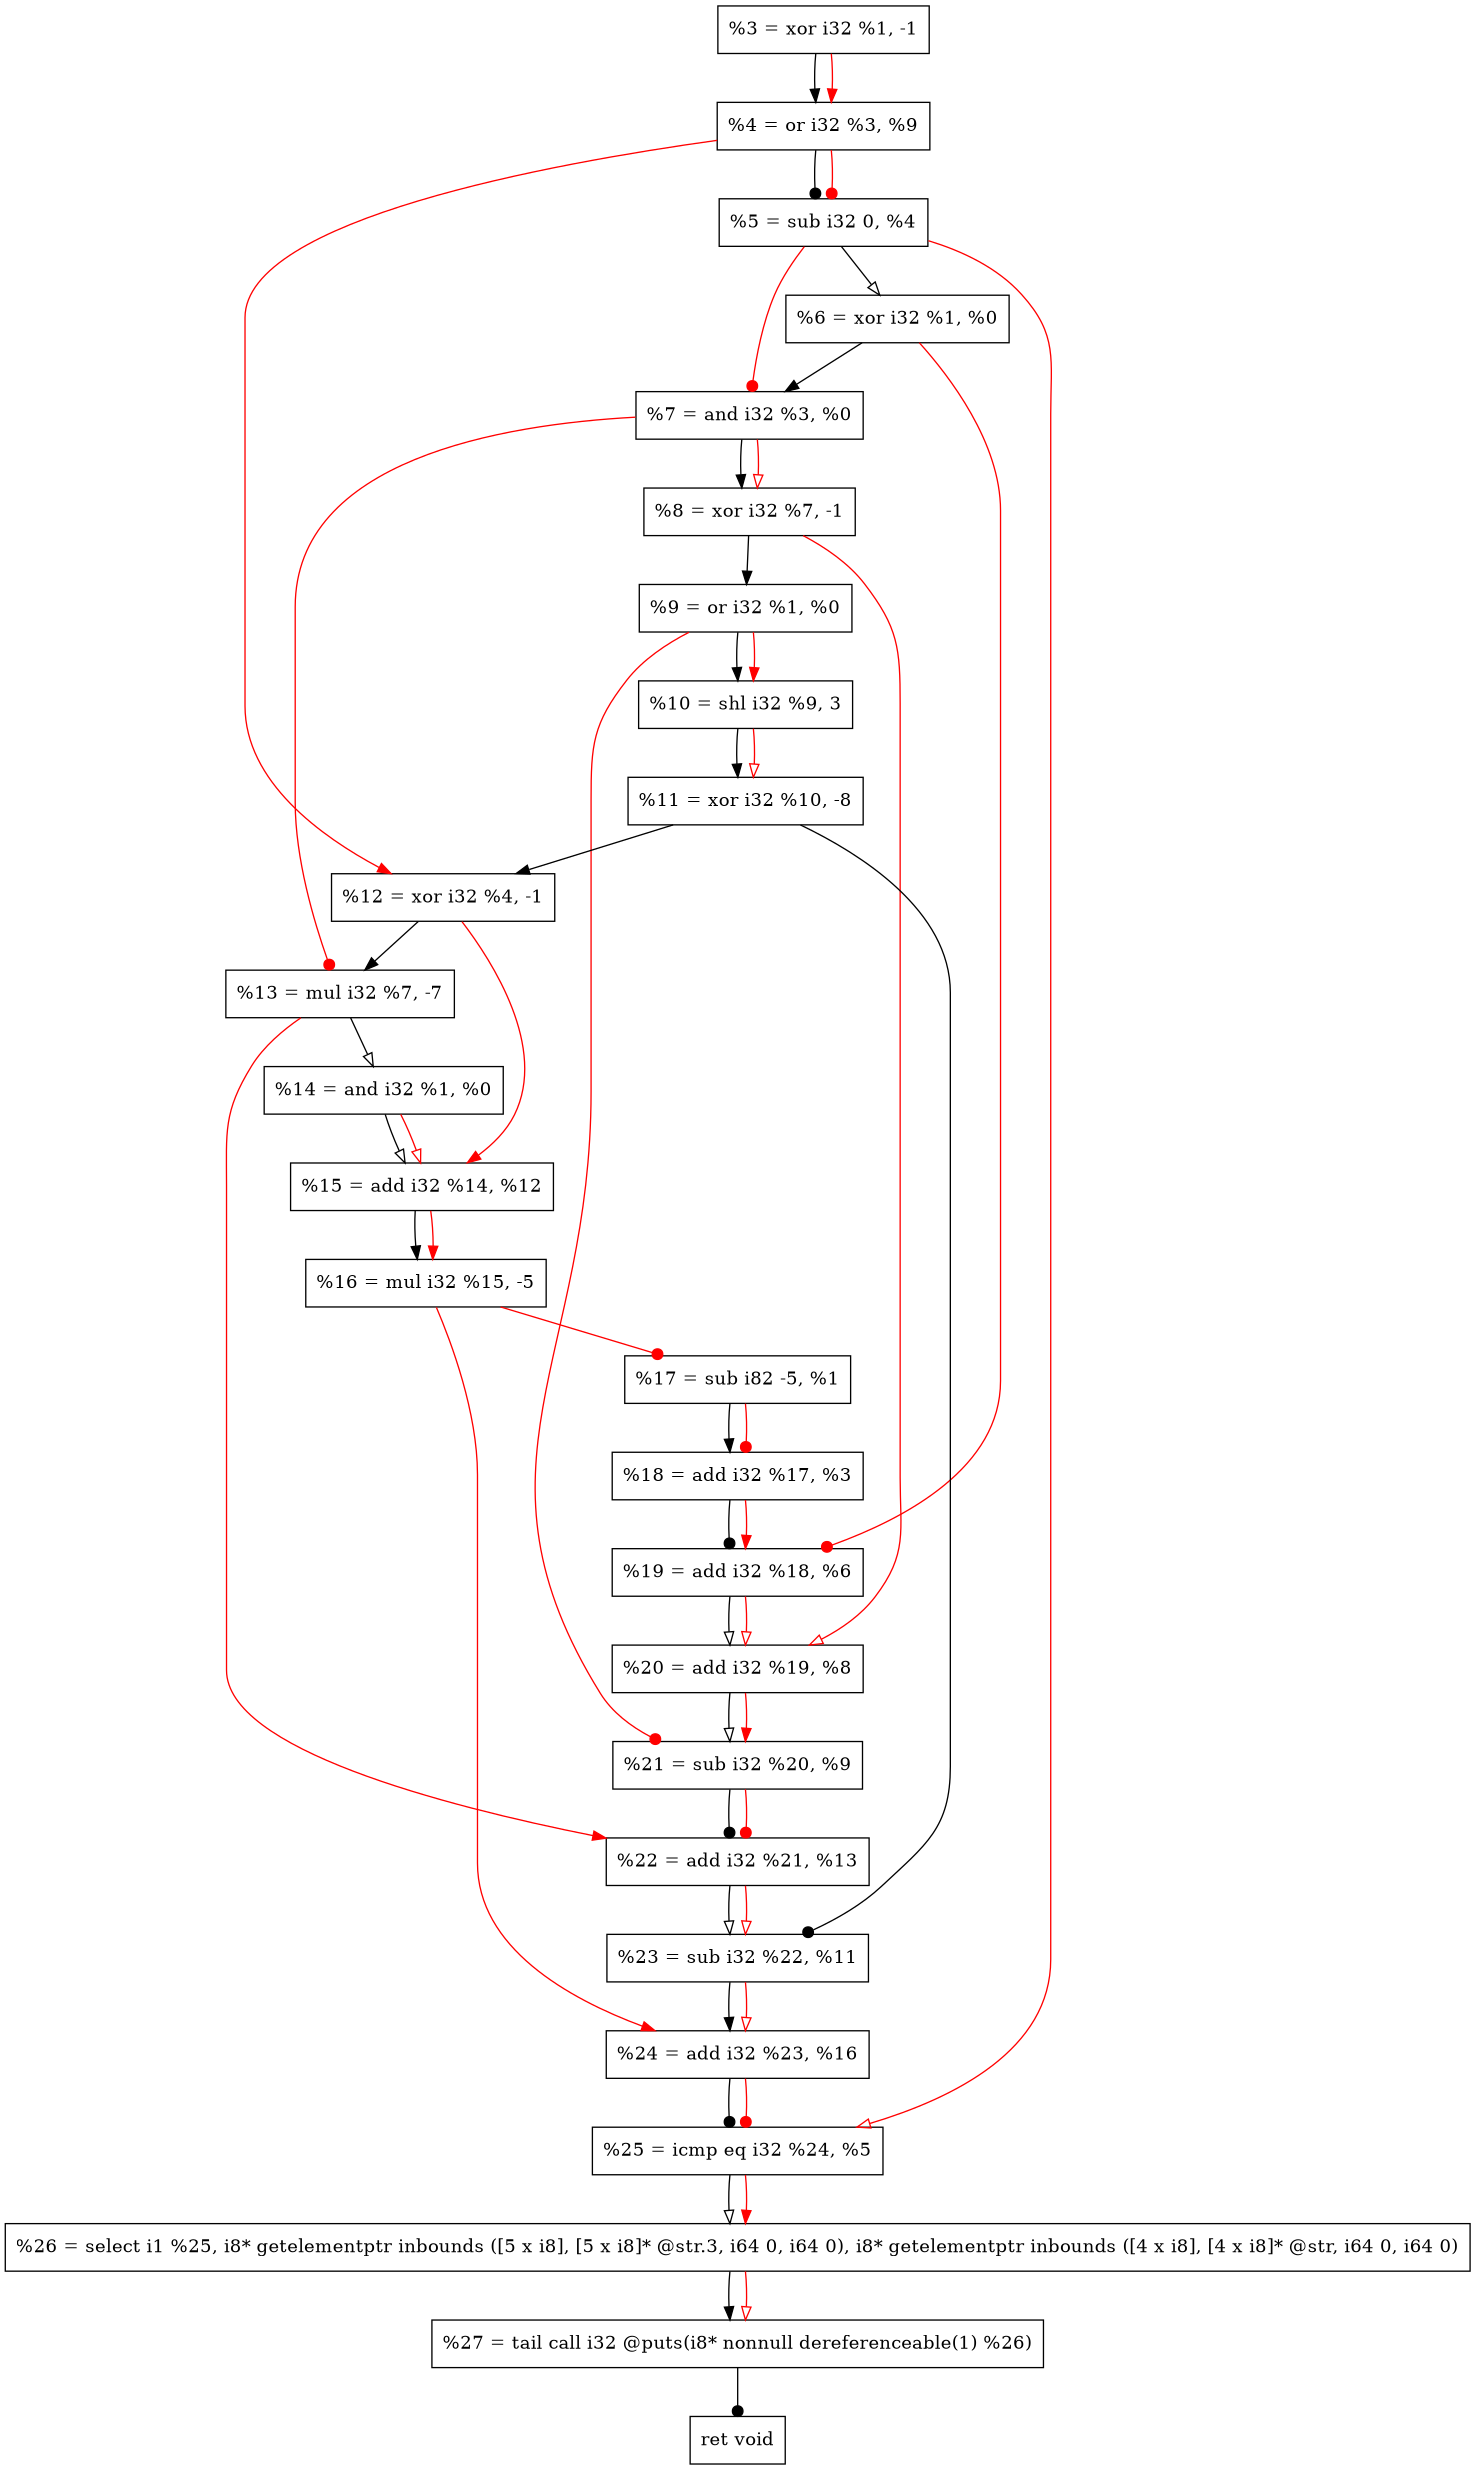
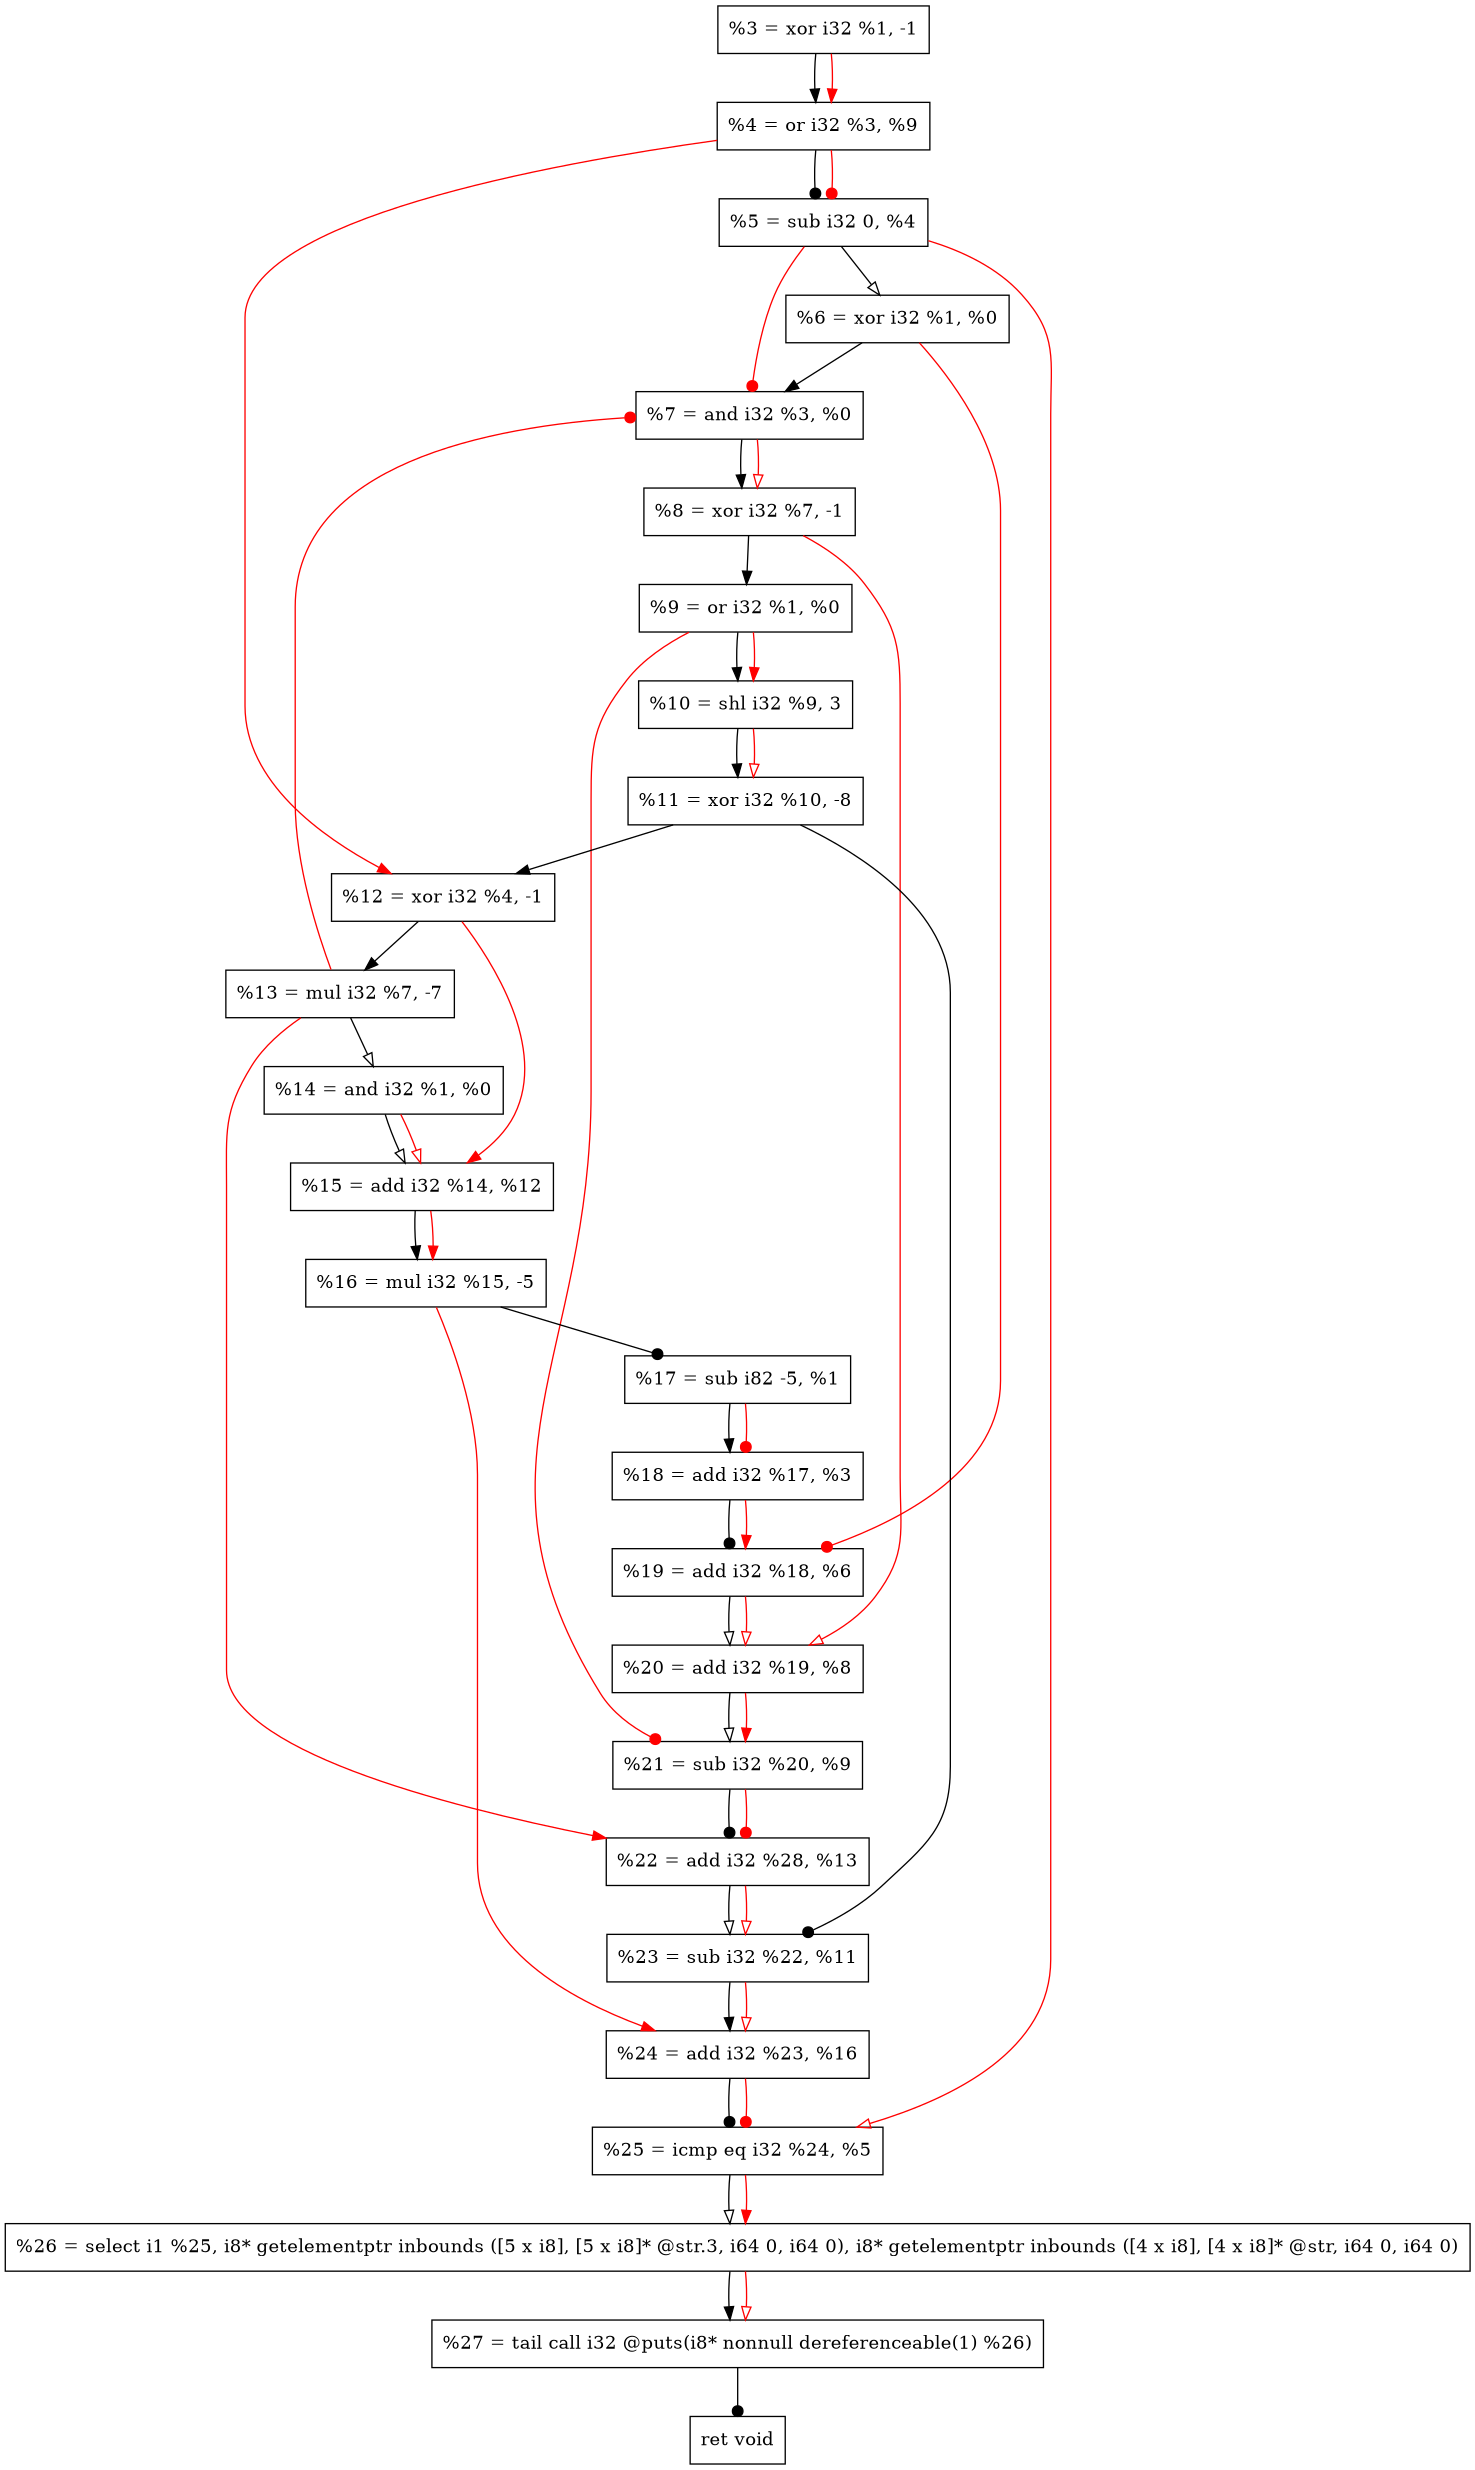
(302, 572) -> (300, 583)
(576, 1330) -> (576, 1330)
(738, 1862) -> (738, 1862)
